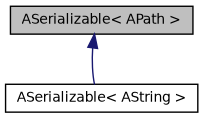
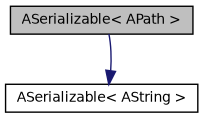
(92, 66) -> (111, 52)
